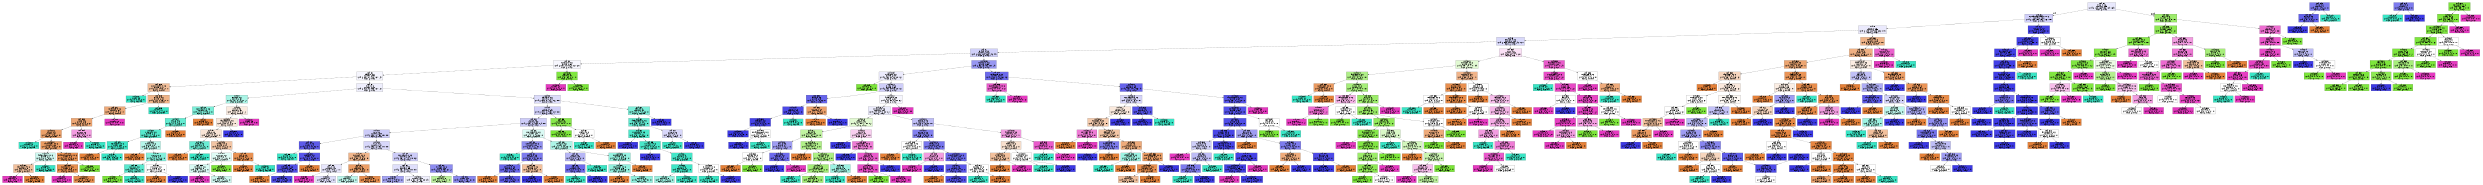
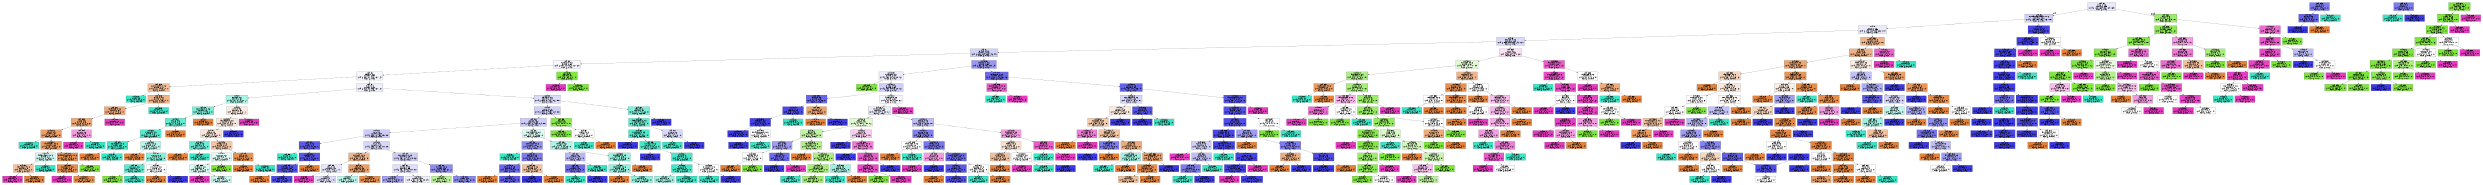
(642, 182) -> (642, 182)
